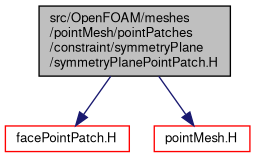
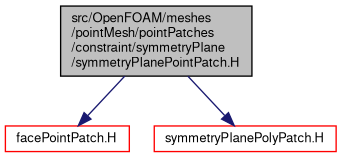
(202, 139) -> (245, 139)
